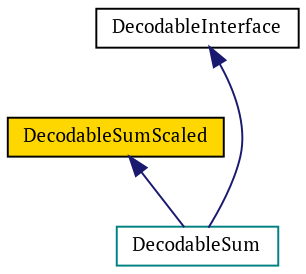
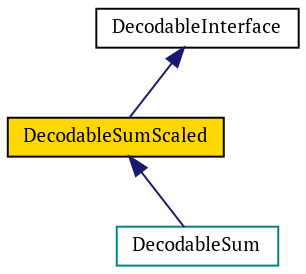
(242, 147) -> (151, 91)
